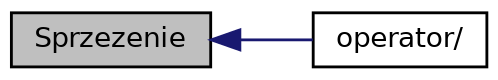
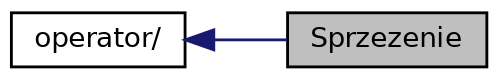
(276, 40) -> (251, 40)
